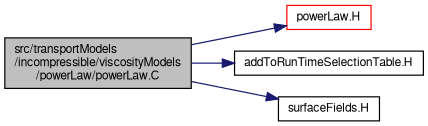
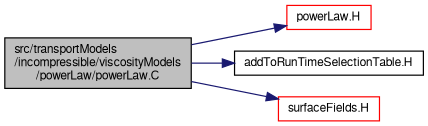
(329, 109) -> (329, 109)
